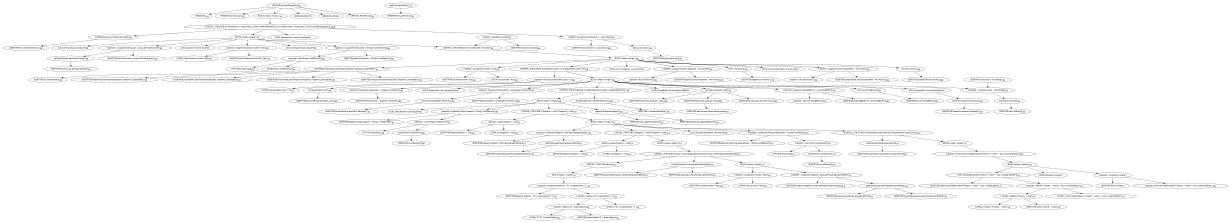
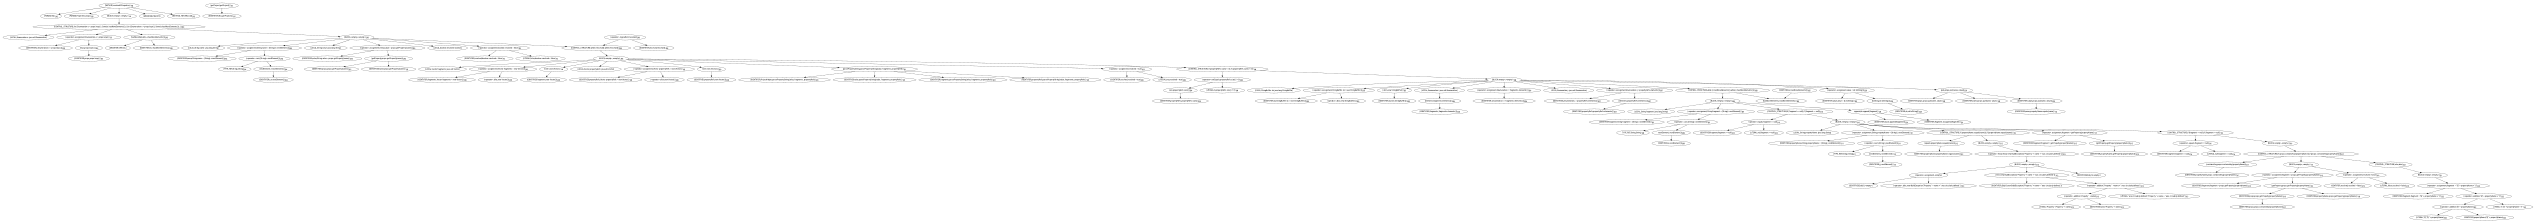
(309, 11) -> (134, 43)
none -> (331, 69)
(988, 84) -> (1844, 95)
(623, 106) -> (1789, 95)
(693, 169) -> (2262, 201)
